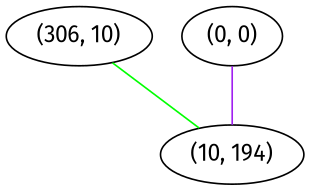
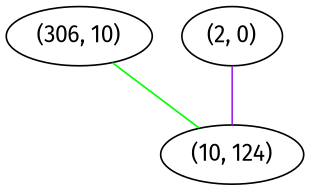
(232, 36) -> (232, 36)
(232, 155) -> (232, 155)
